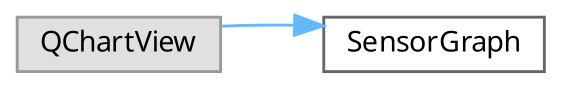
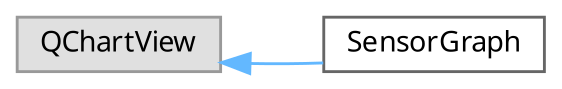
(258, 25) -> (287, 64)
